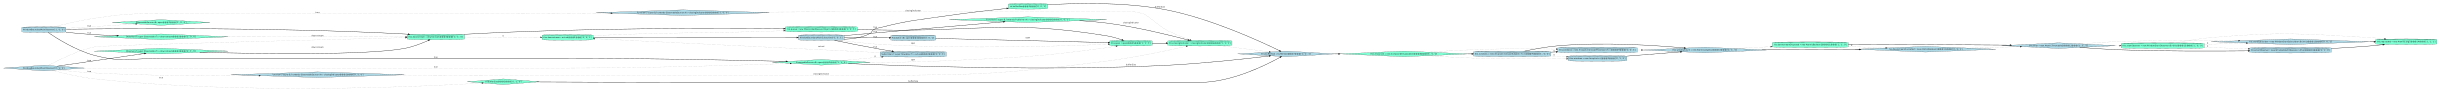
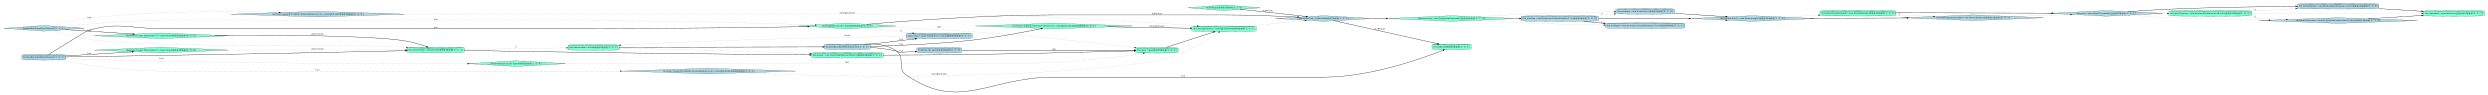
(1167, 10) -> (1386, 32)
(974, 47) -> (854, 63)
(266, 88) -> none
